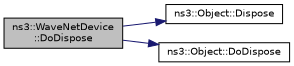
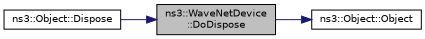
(139, 24) -> (134, 20)
(224, 52) -> (367, 20)
